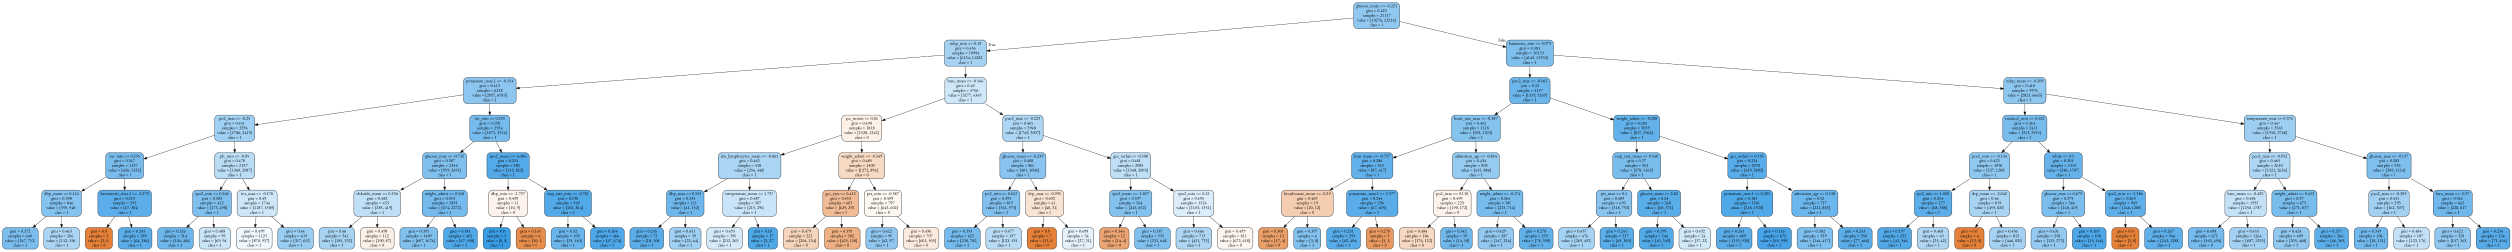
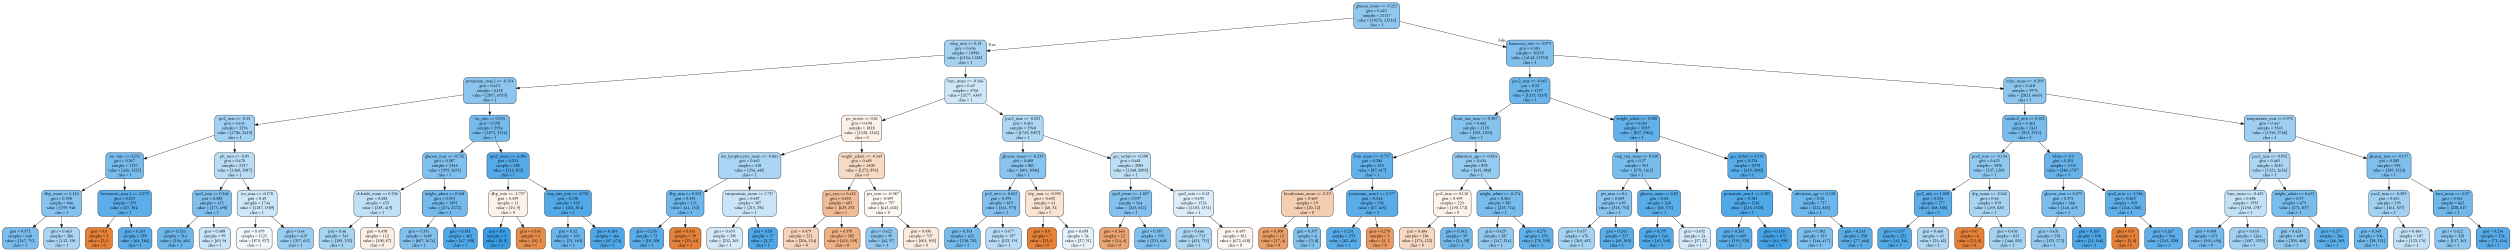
(685, 238) -> (685, 238)
